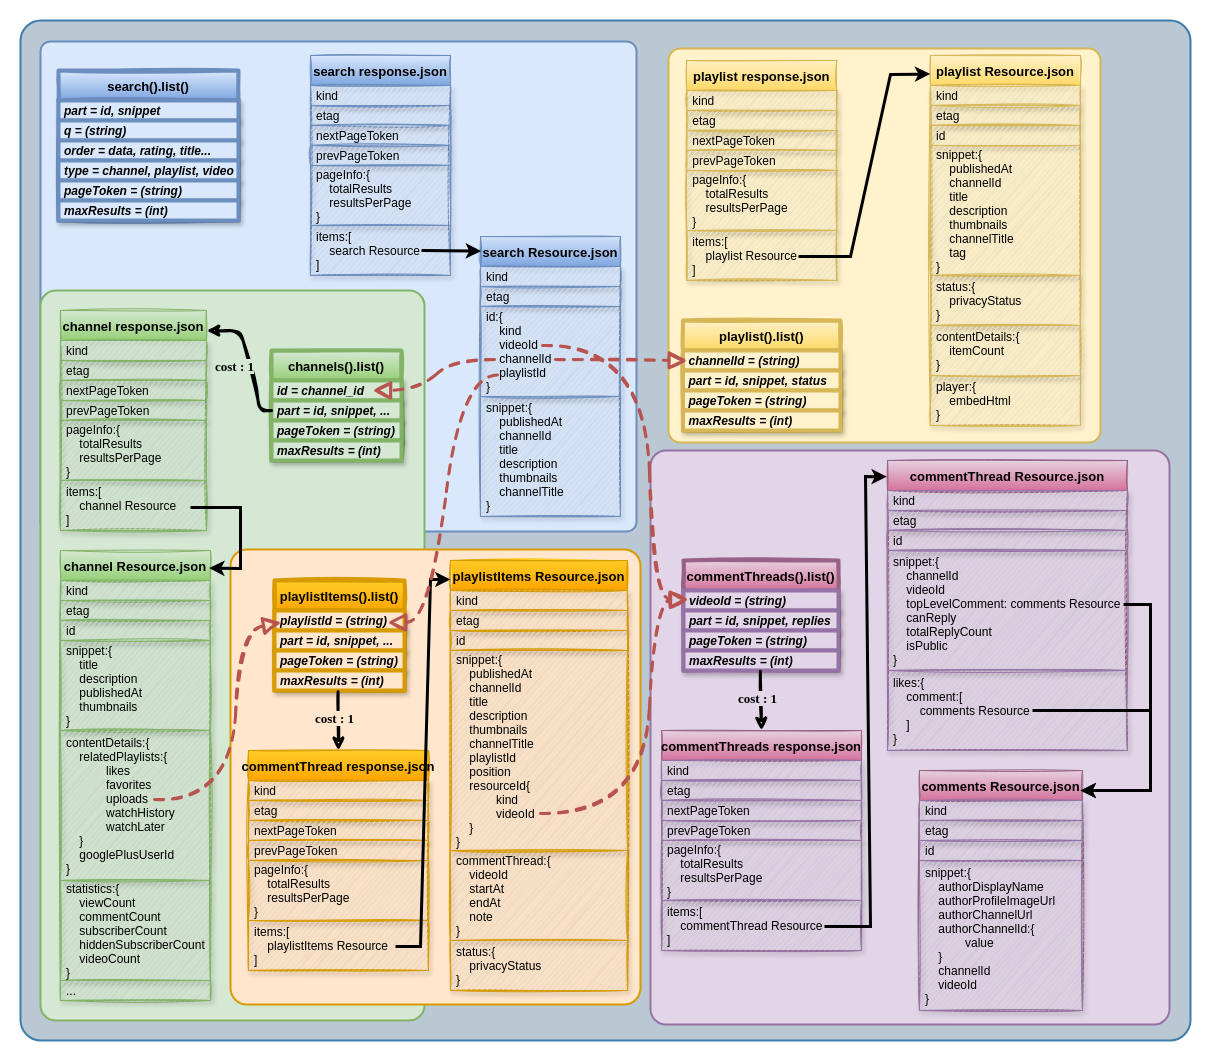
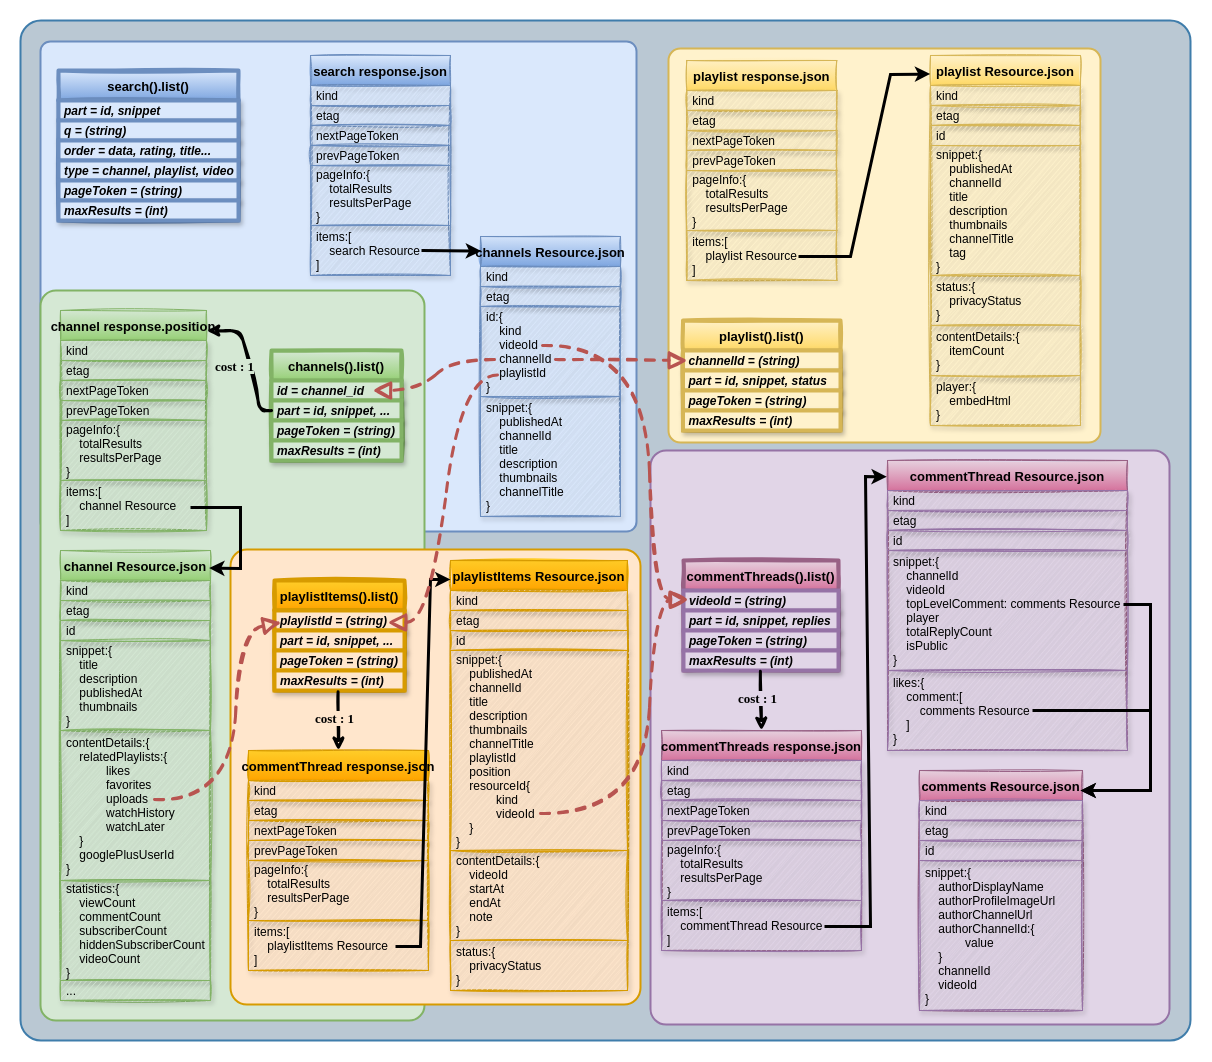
(550, 252) -> (550, 252)
(133, 326) -> (133, 326)
(920, 562) -> (920, 562)
(505, 861) -> (505, 861)
